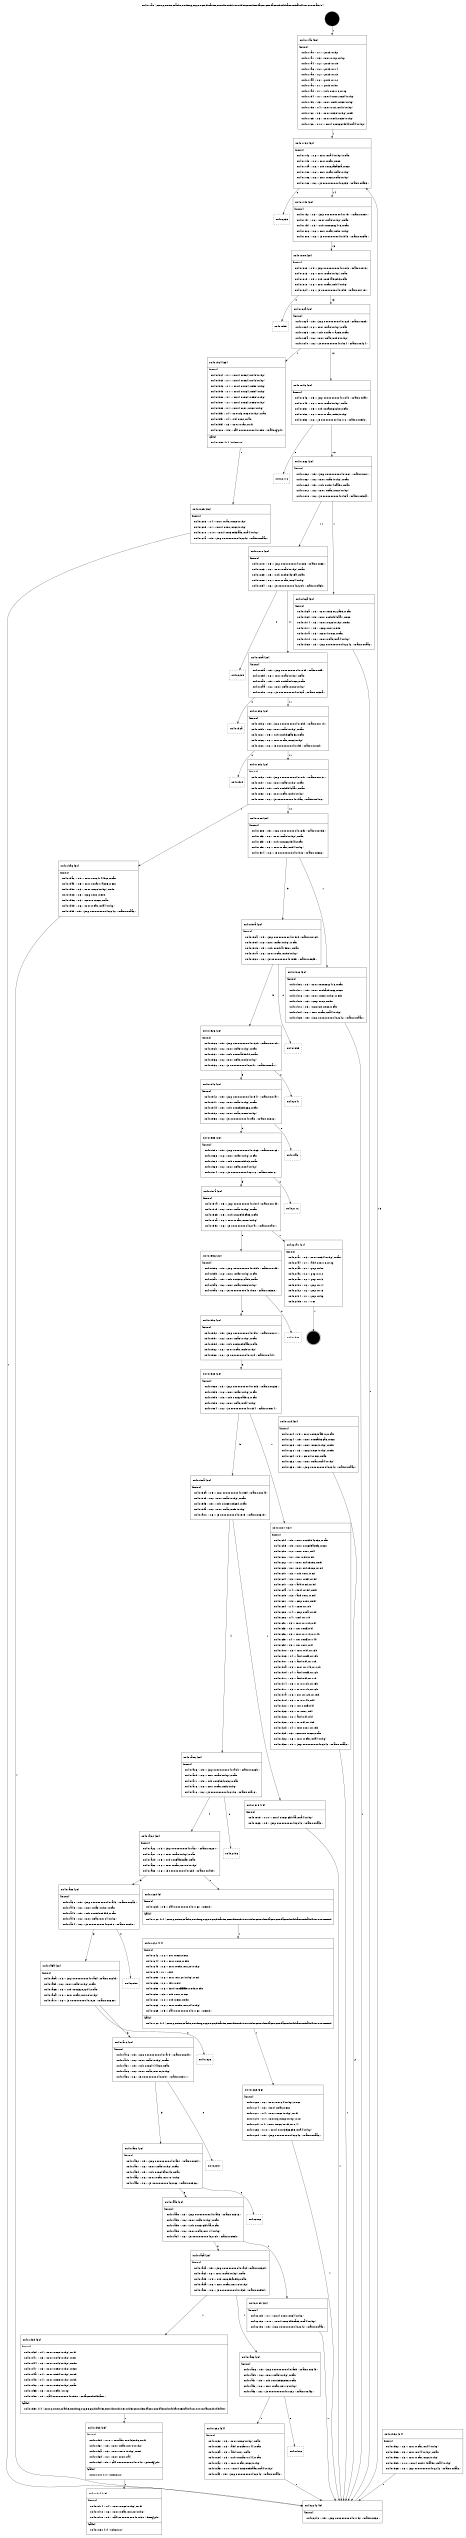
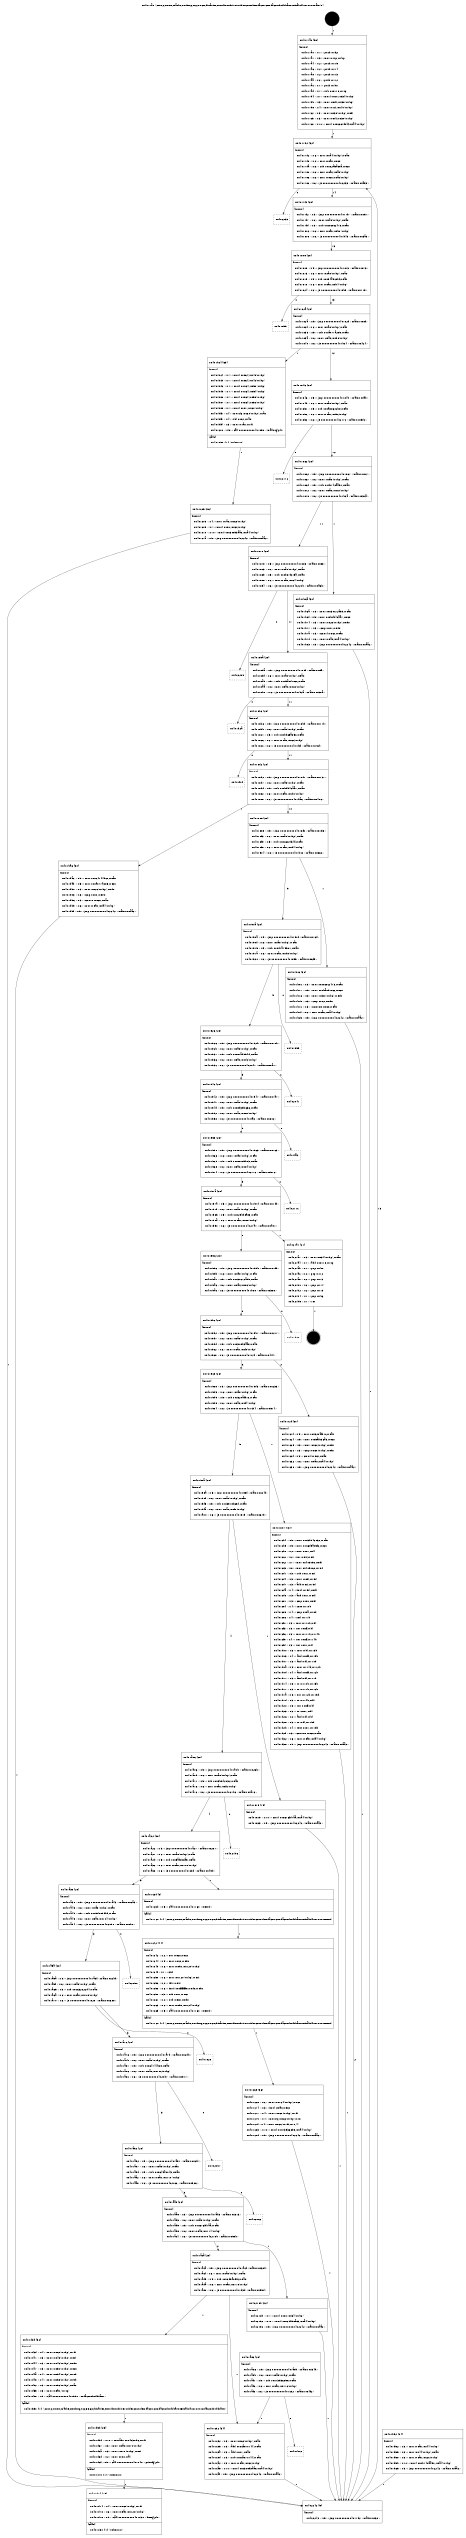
none -> (294, 1386)
(240, 2325) -> (231, 2359)
